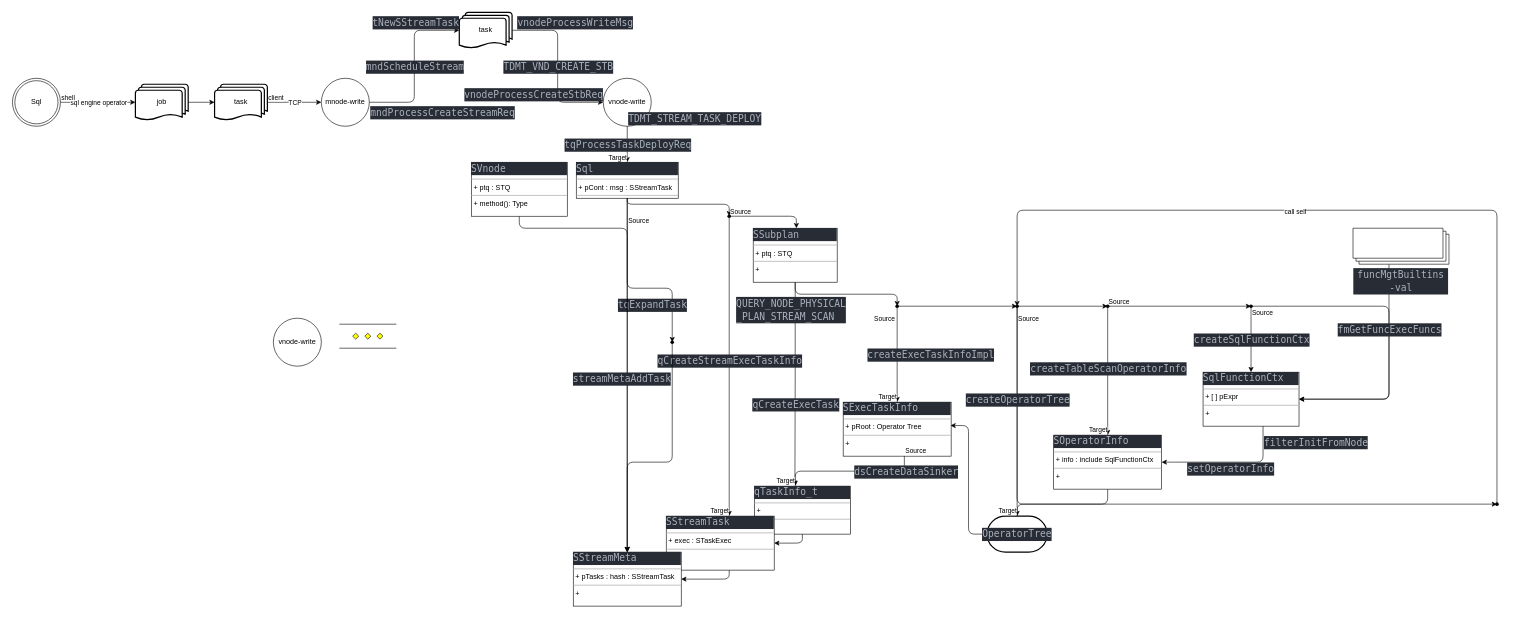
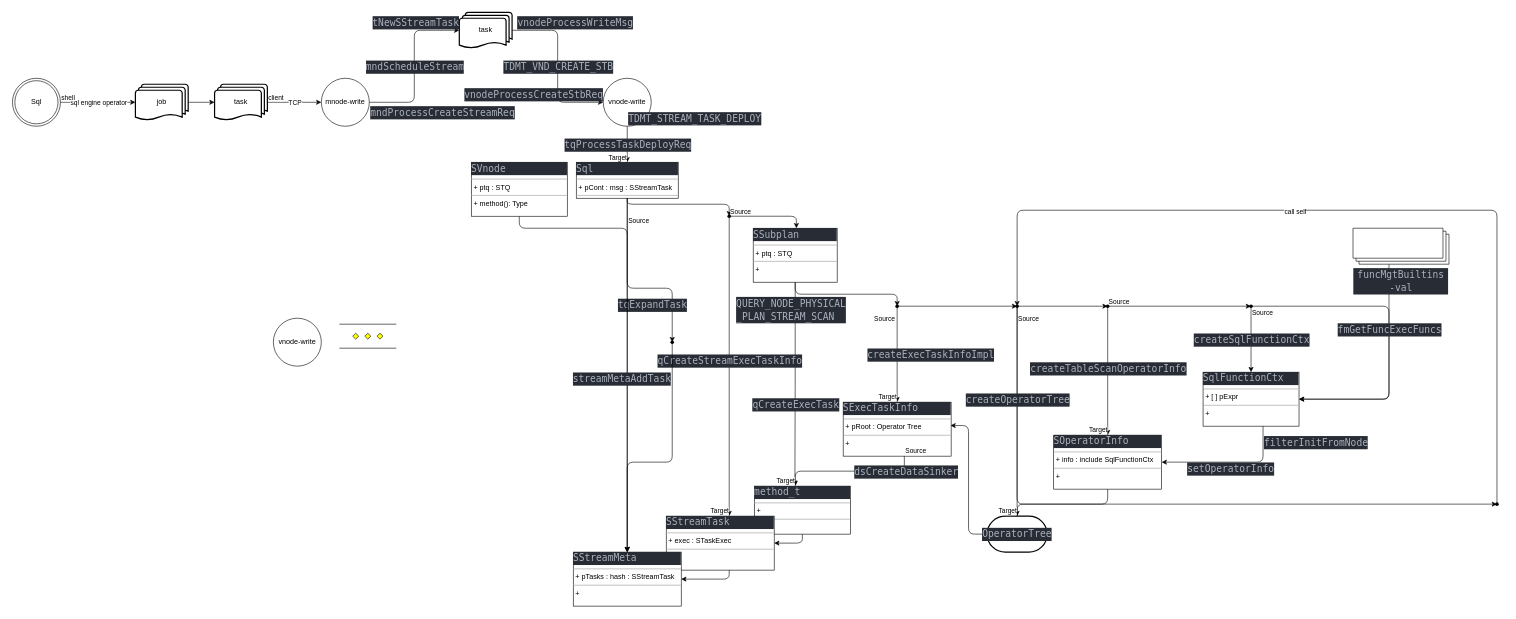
(777, 499) -> (771, 499)
